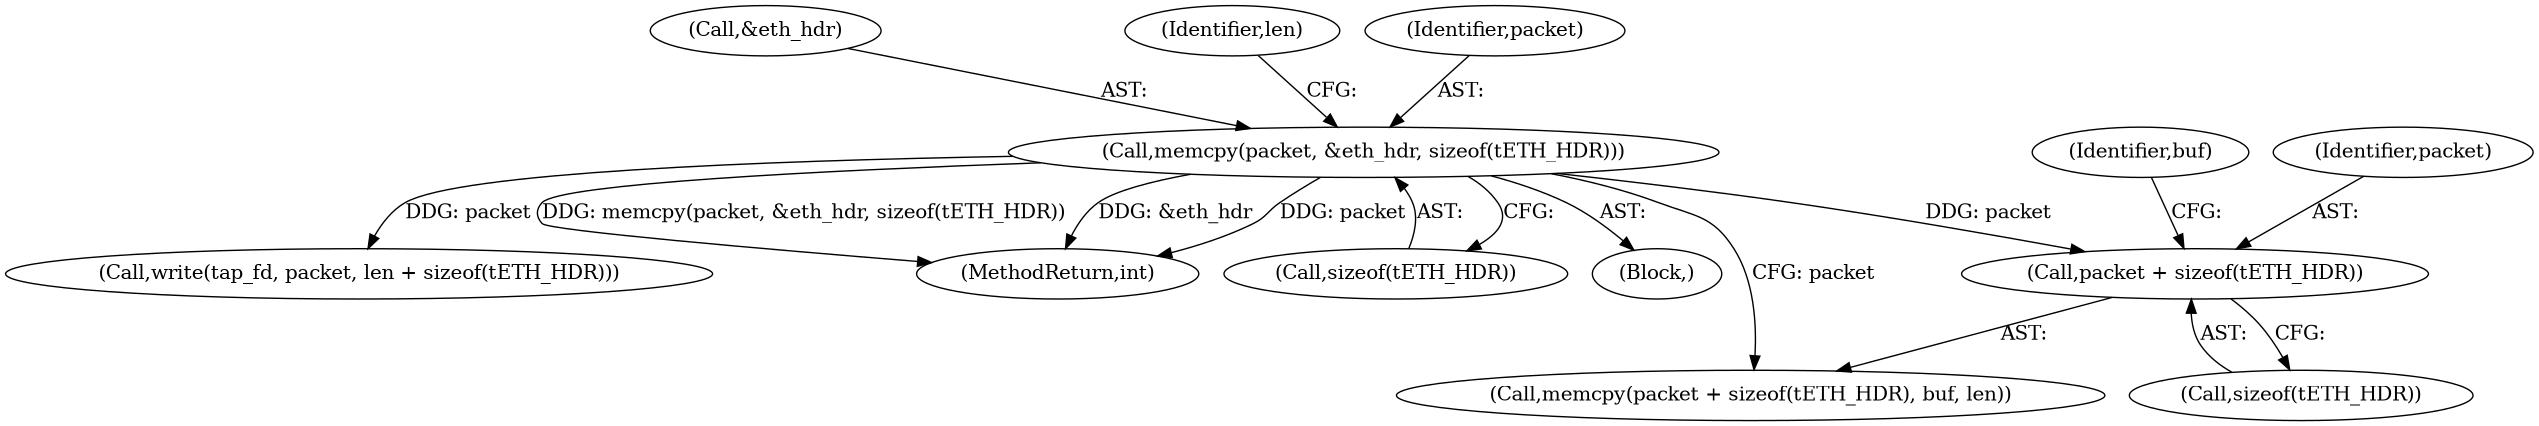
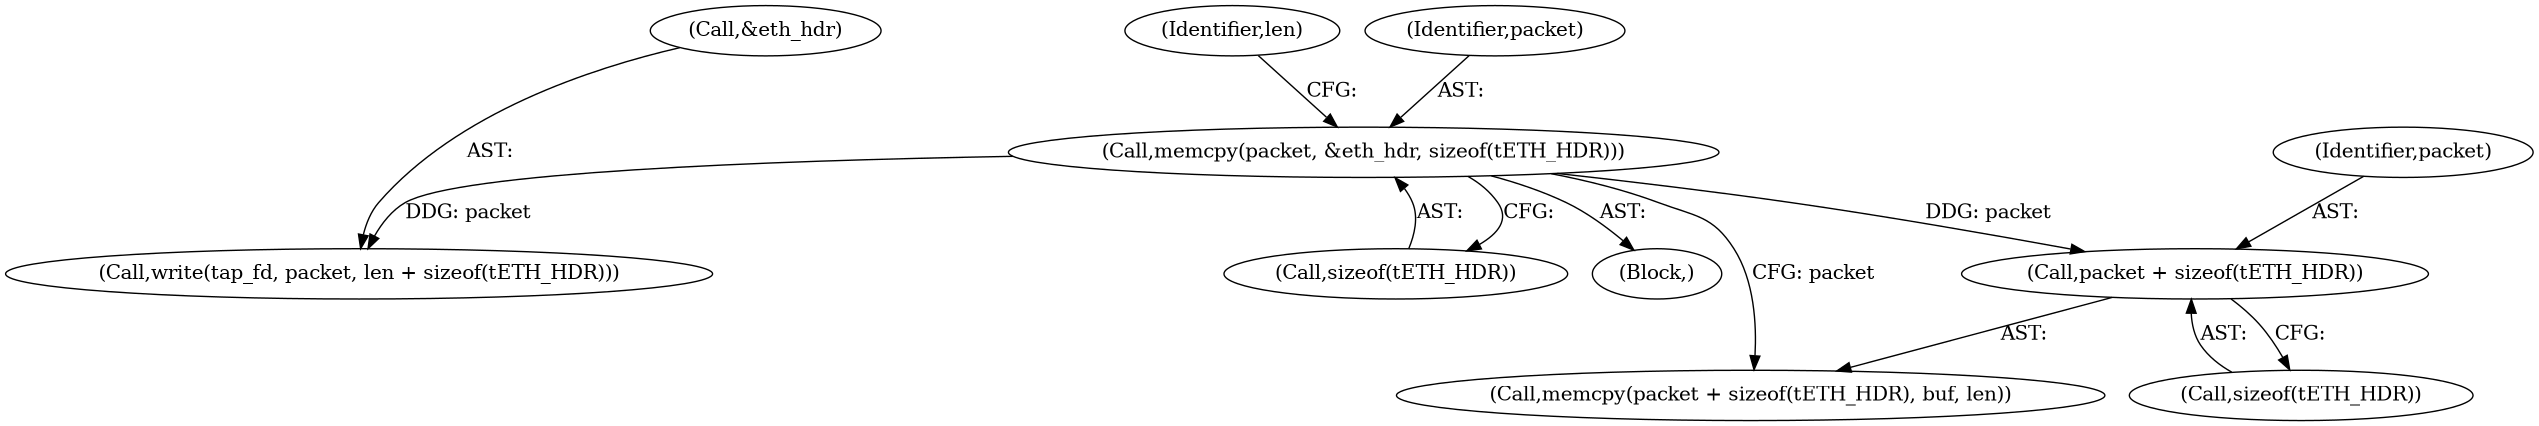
(1042, 87) -> (501, 111)
(2141, 152) -> none
(1058, 274) -> none
